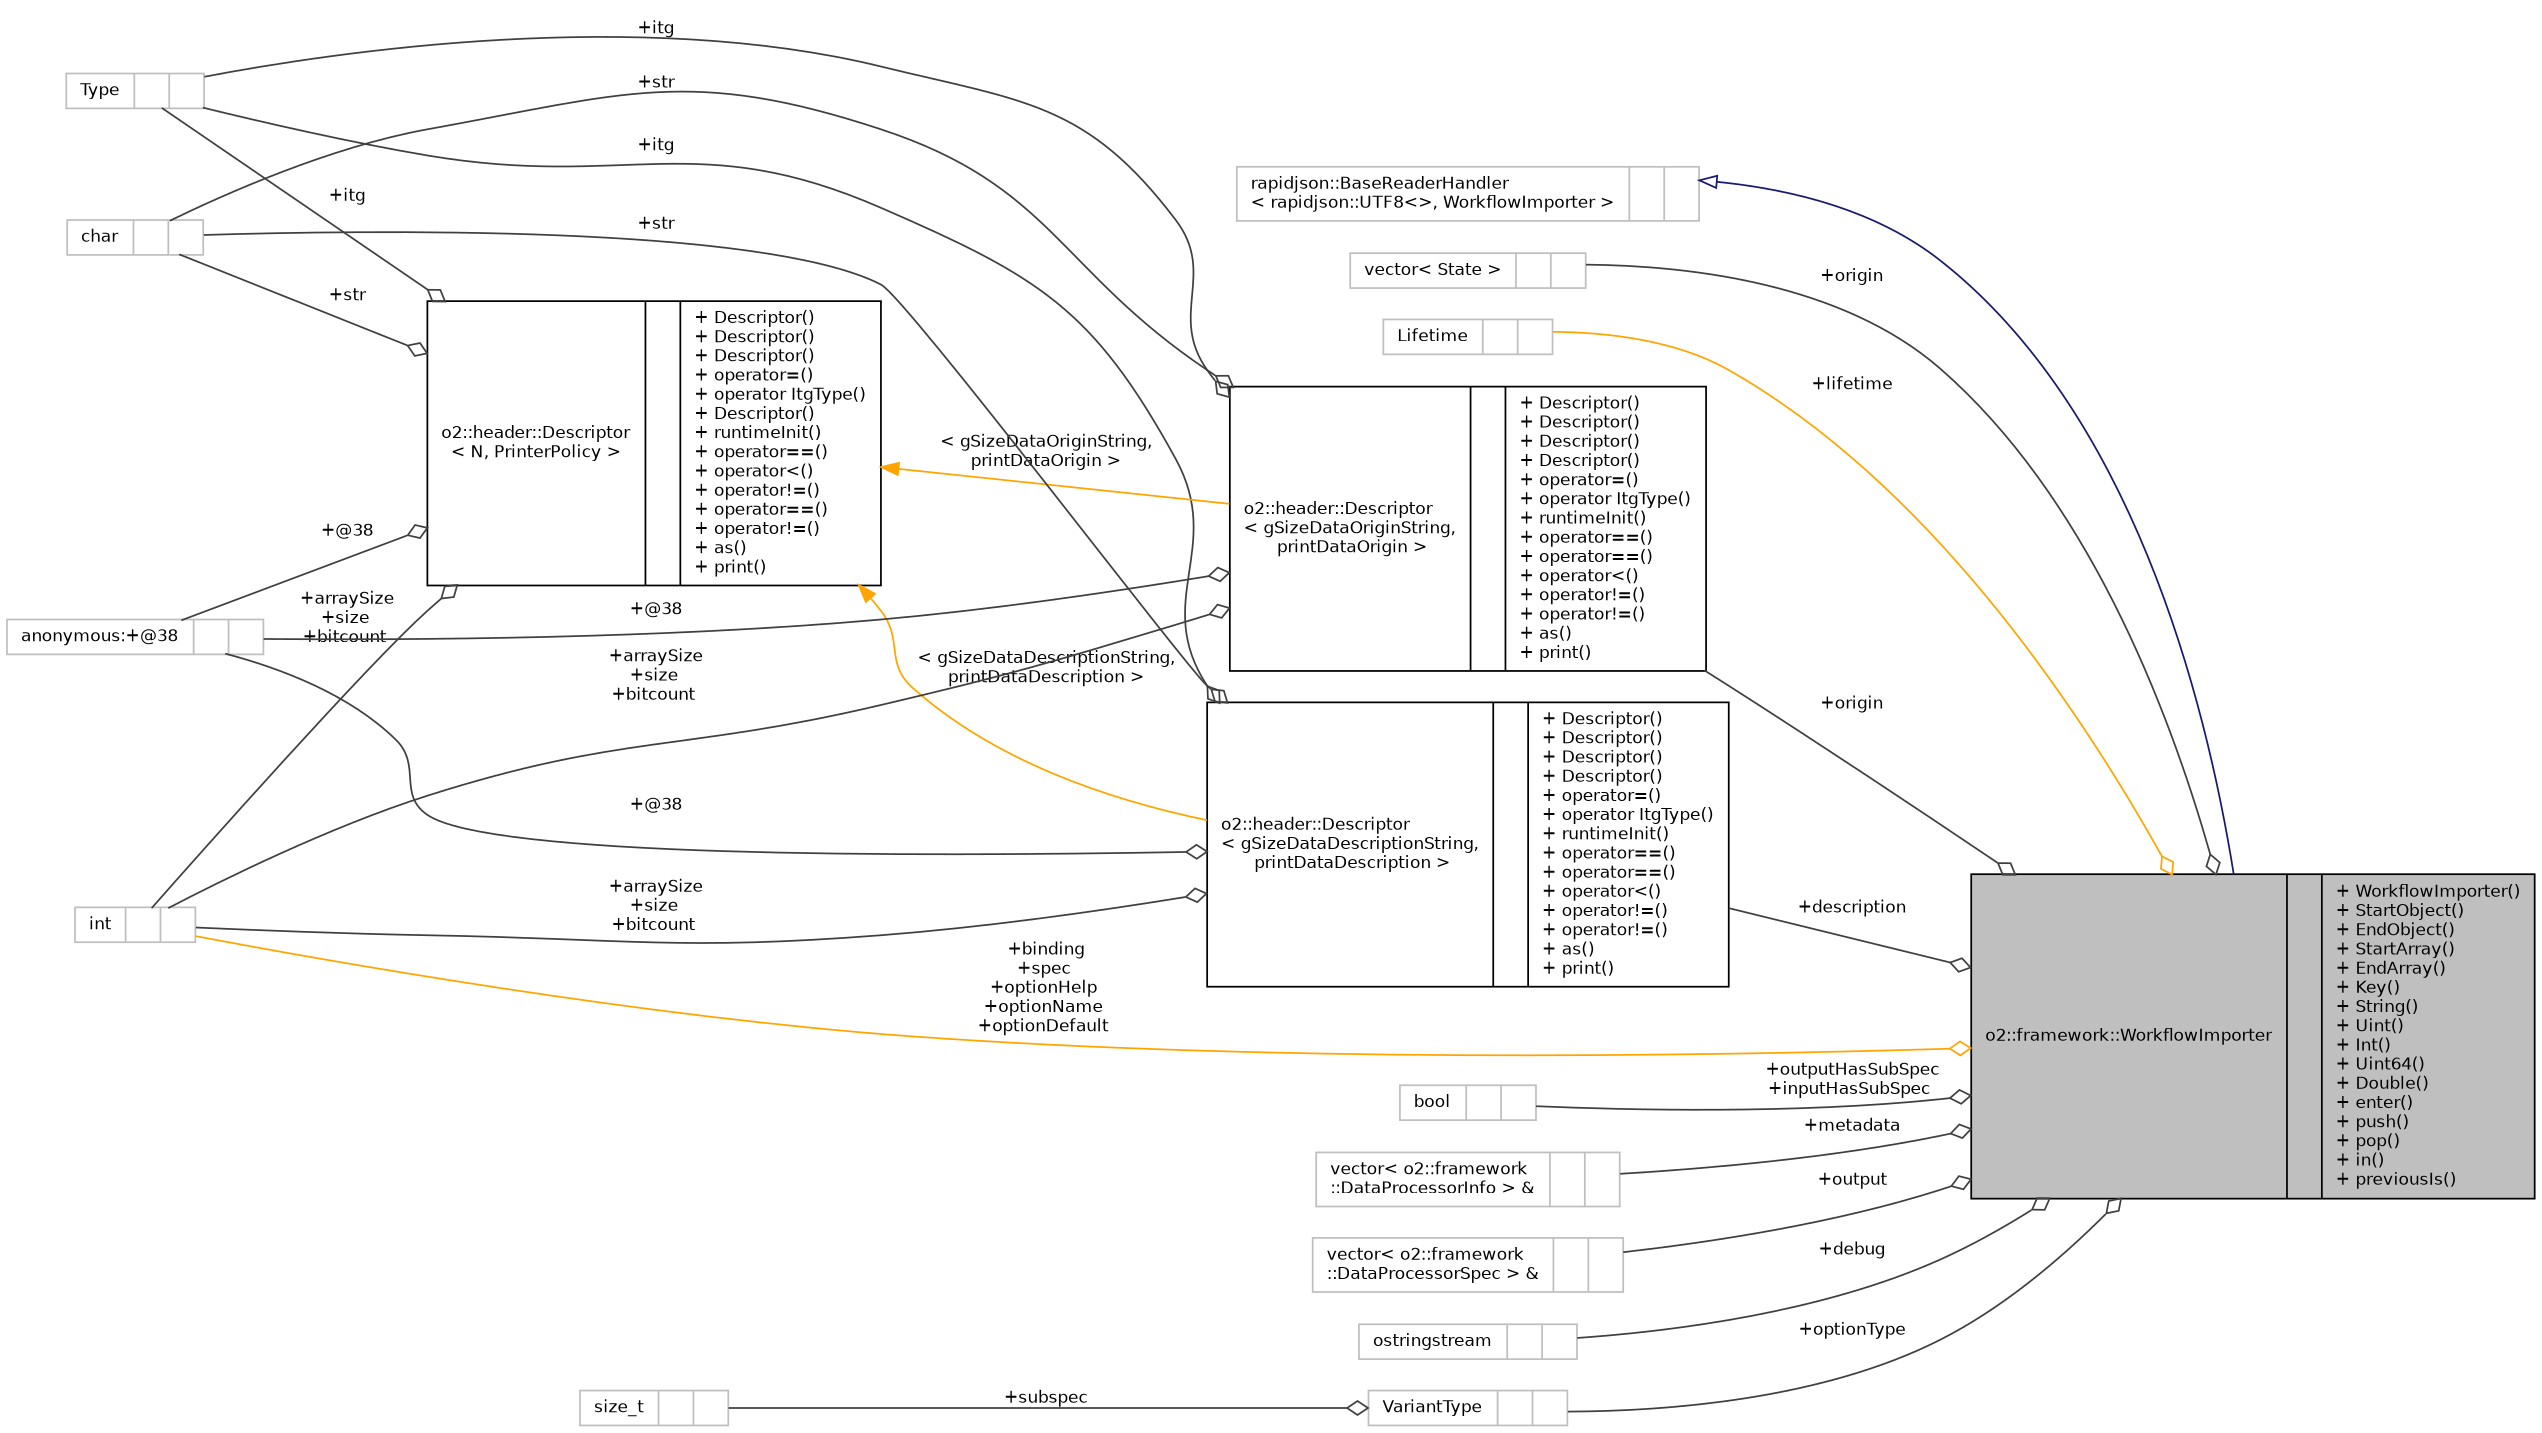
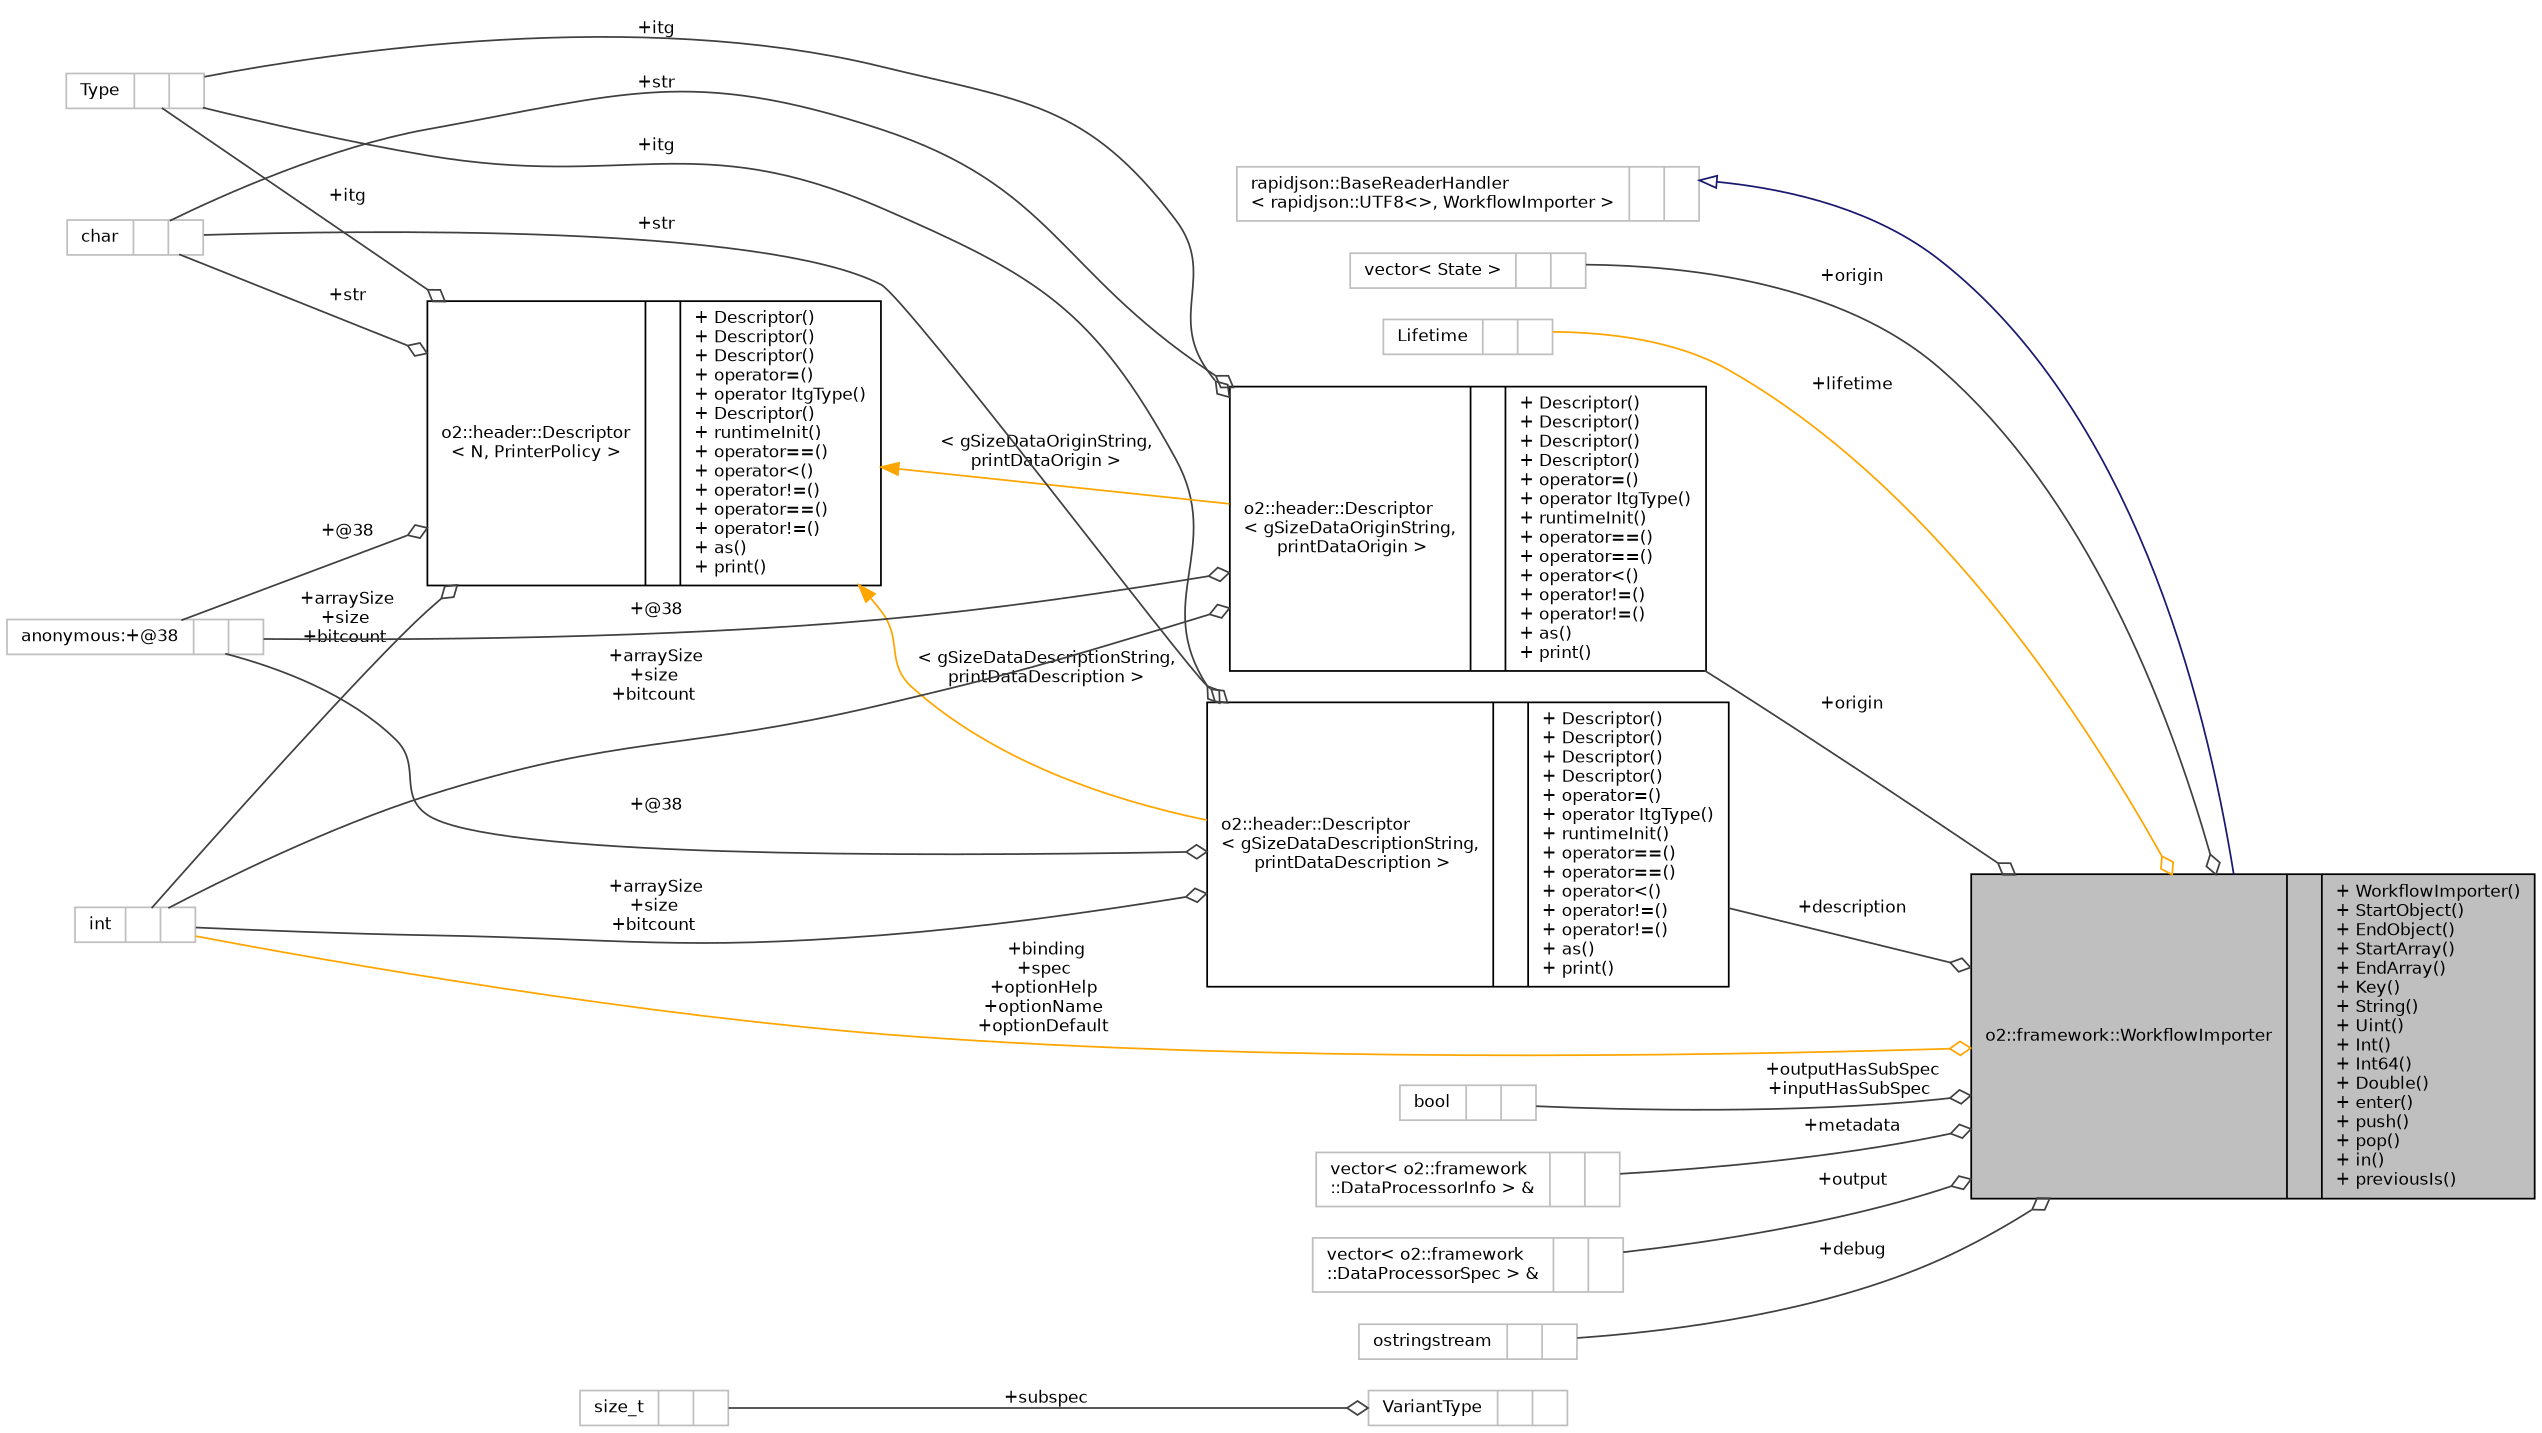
(2381, 1064) -> (2374, 1064)
(1860, 1372) -> none
